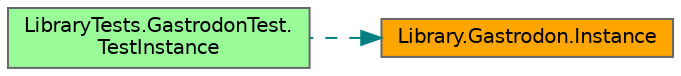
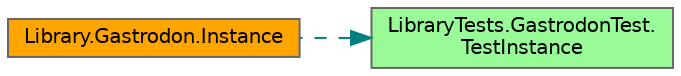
(335, 38) -> (325, 38)
